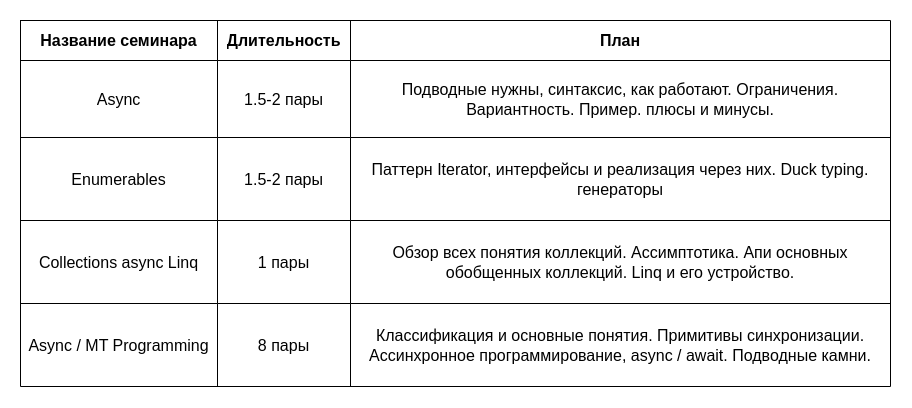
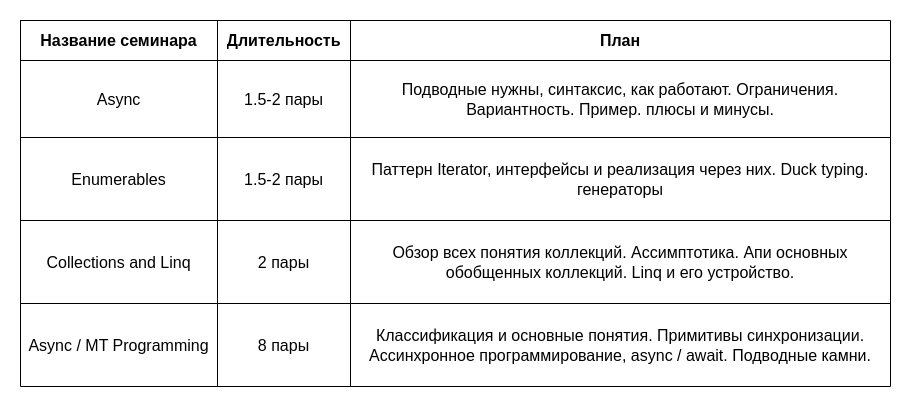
(119, 263) -> (119, 263)
(284, 263) -> (284, 263)
